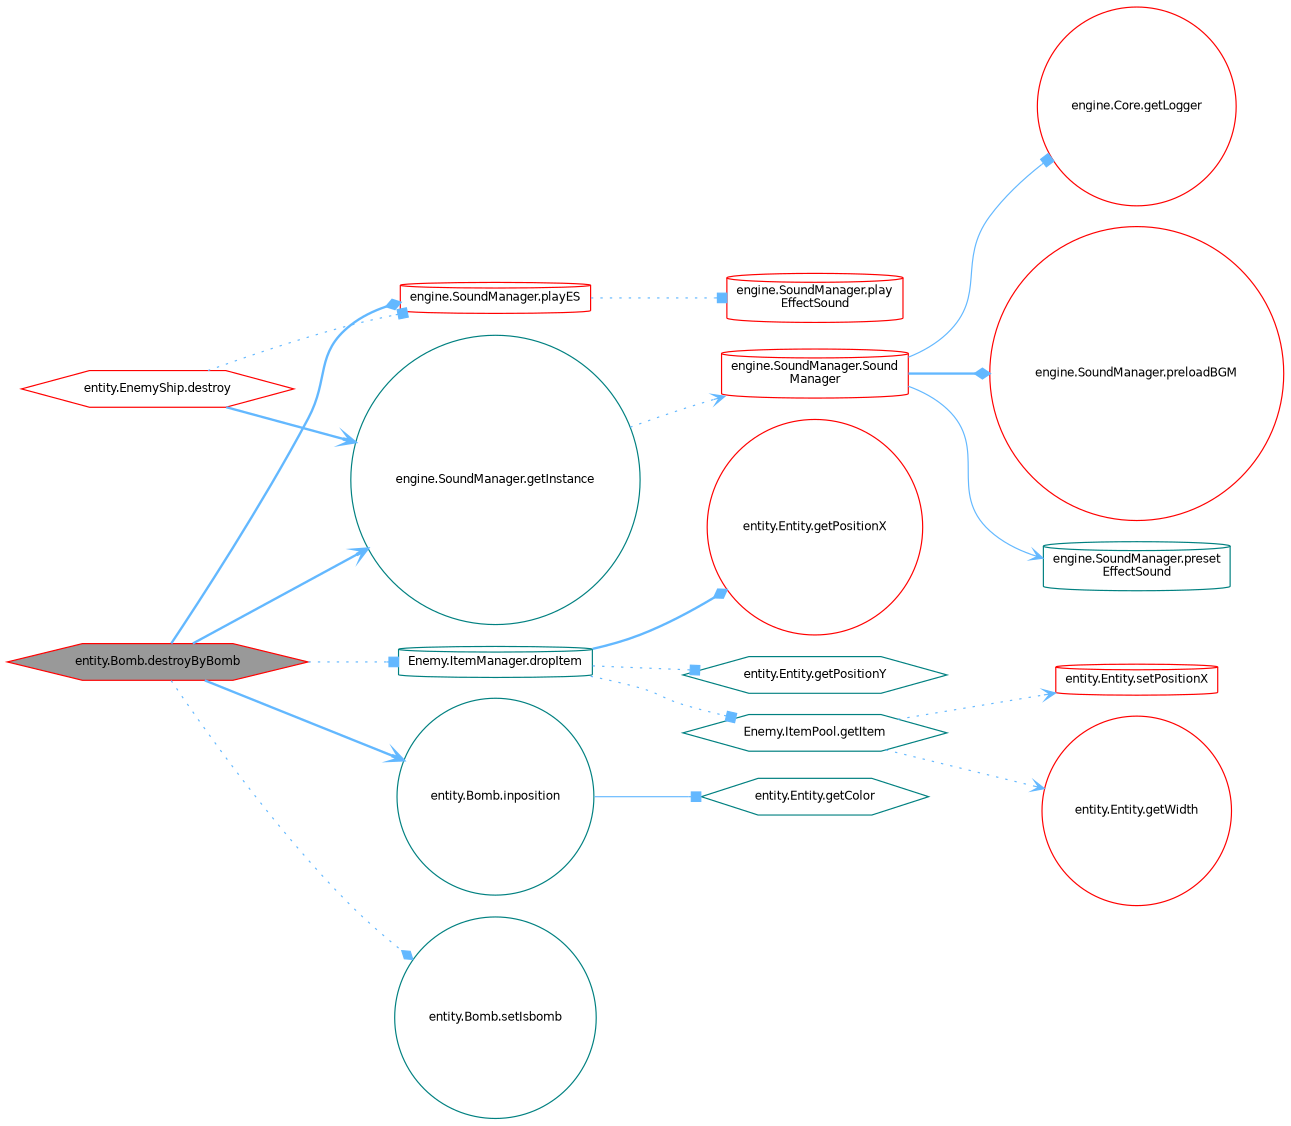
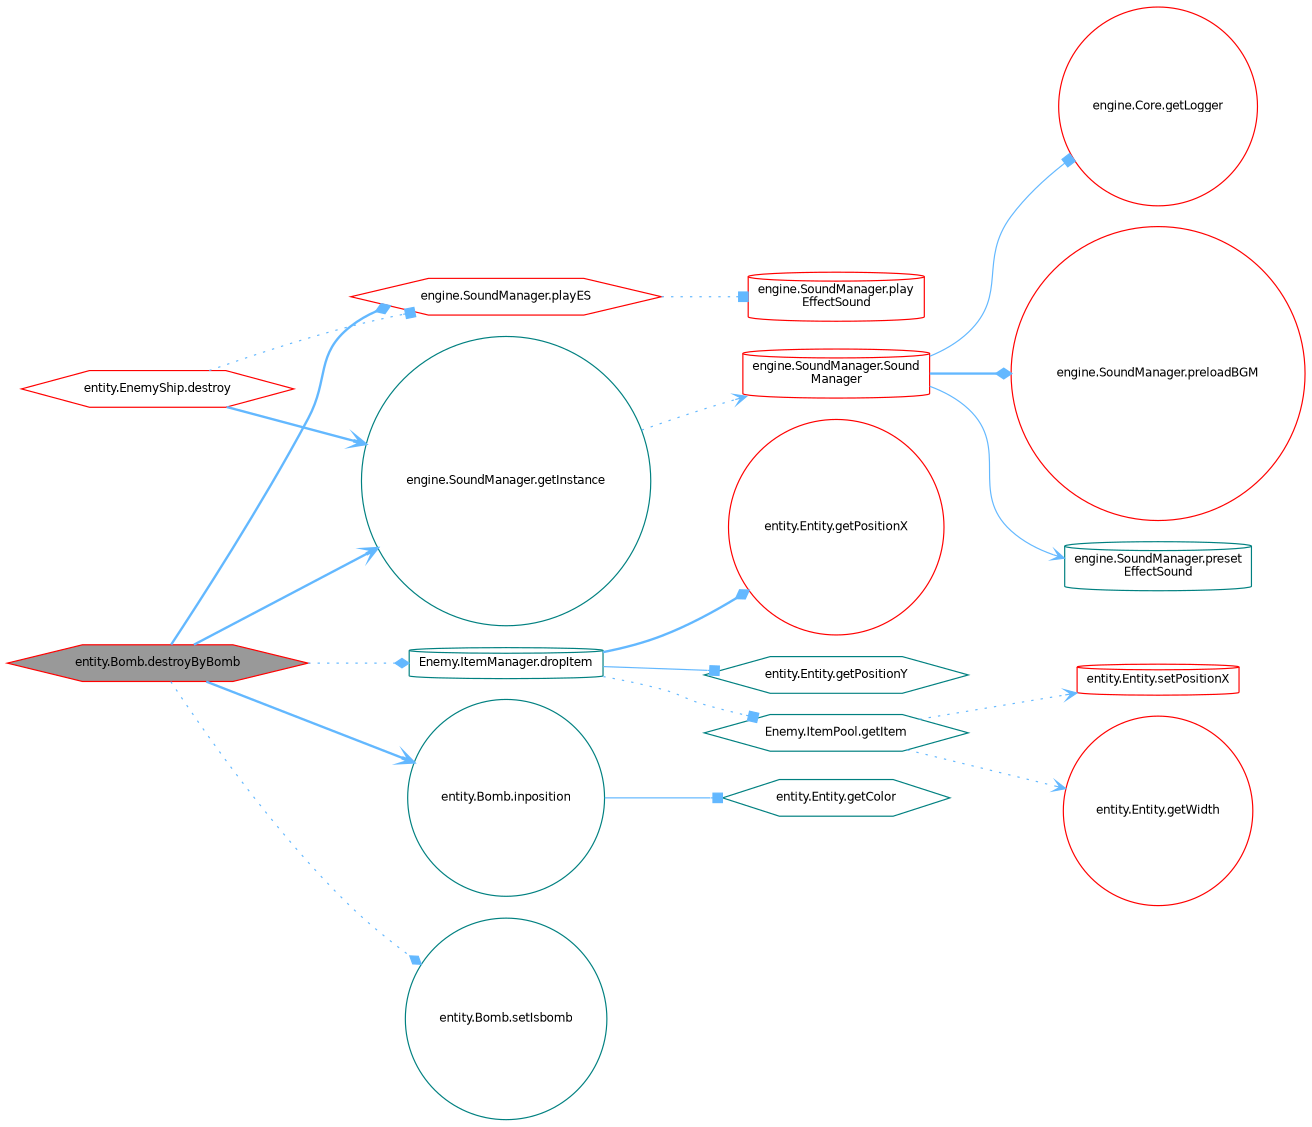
(495, 298) -> (506, 297)
(347, 662) -> (351, 663)
(640, 668) -> (655, 668)
